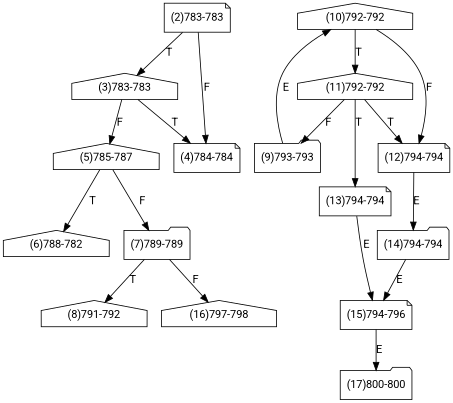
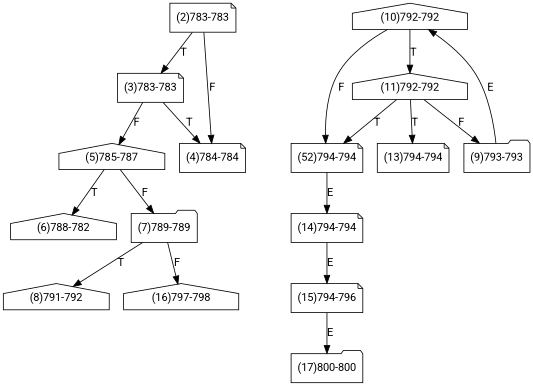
(125, 88) -> (151, 88)
(414, 158) -> (327, 158)
(413, 245) -> (327, 228)
(362, 255) -> none
